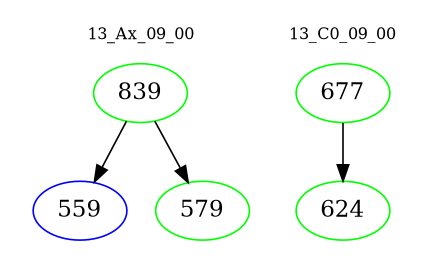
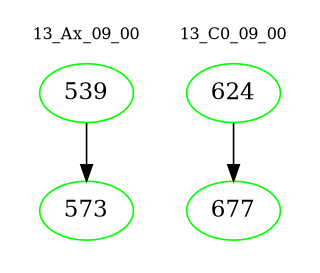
(140, 93) -> (87, 93)
(343, 144) -> (234, 144)
(80, 211) -> none
(203, 211) -> (87, 211)
